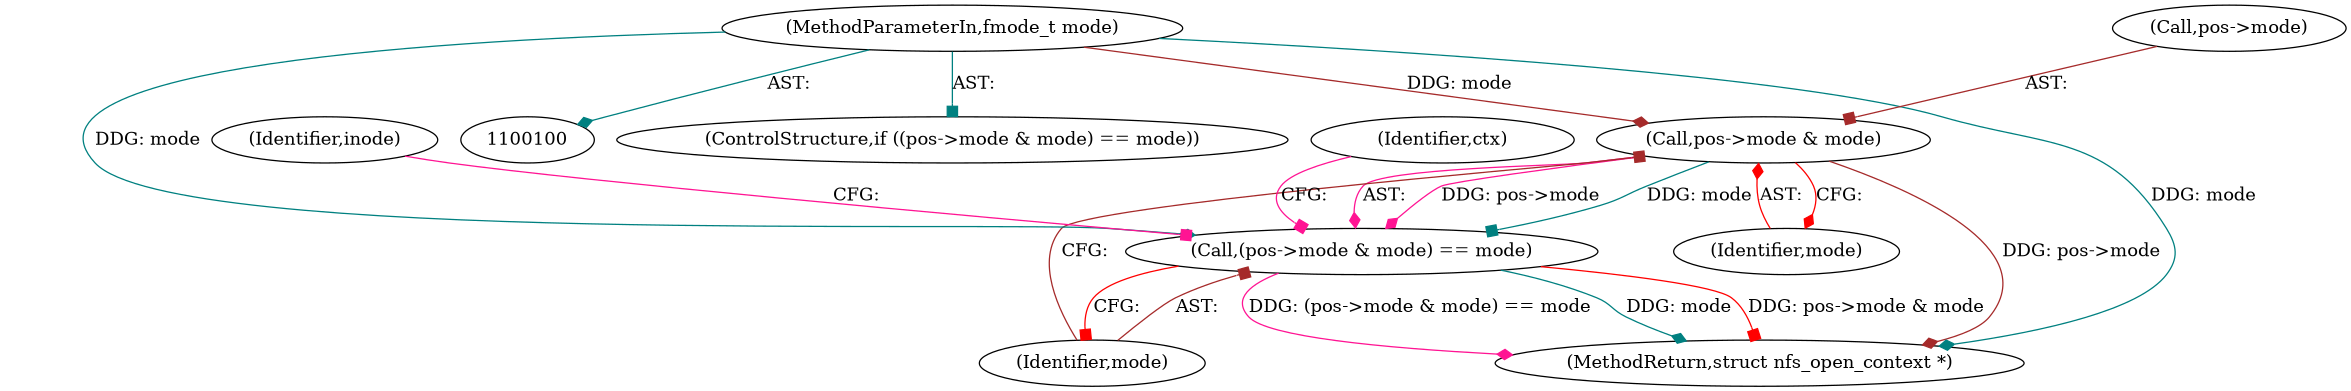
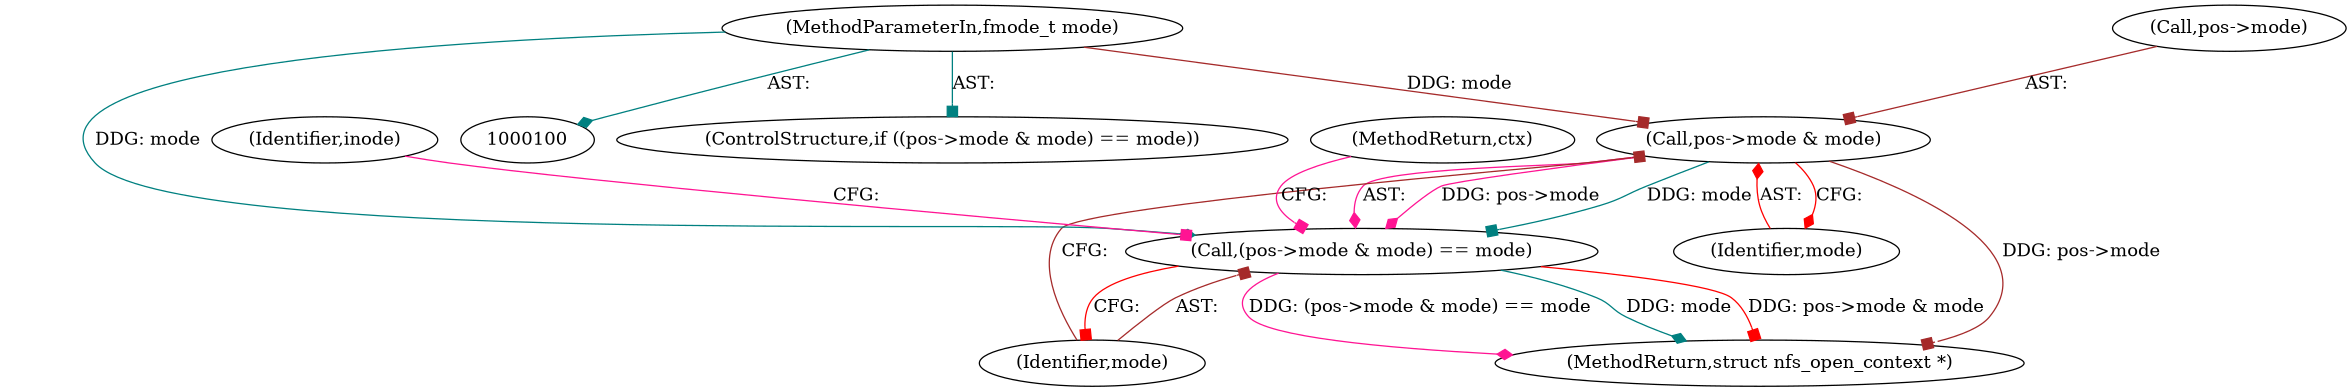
(1360, 84) -> (1360, 84)
(1819, 93) -> none
(528, 140) -> (528, 140)
(1443, 140) -> (1443, 140)
(1970, 231) -> (1970, 231)
